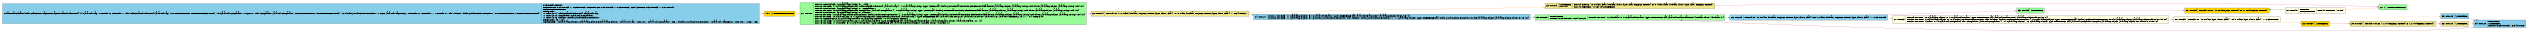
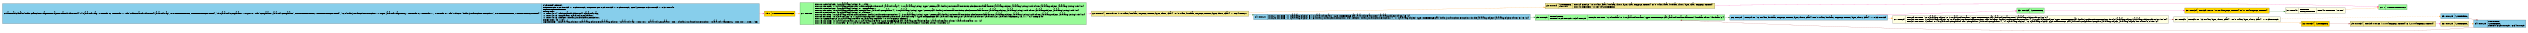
(2278, 10) -> (2277, 11)
